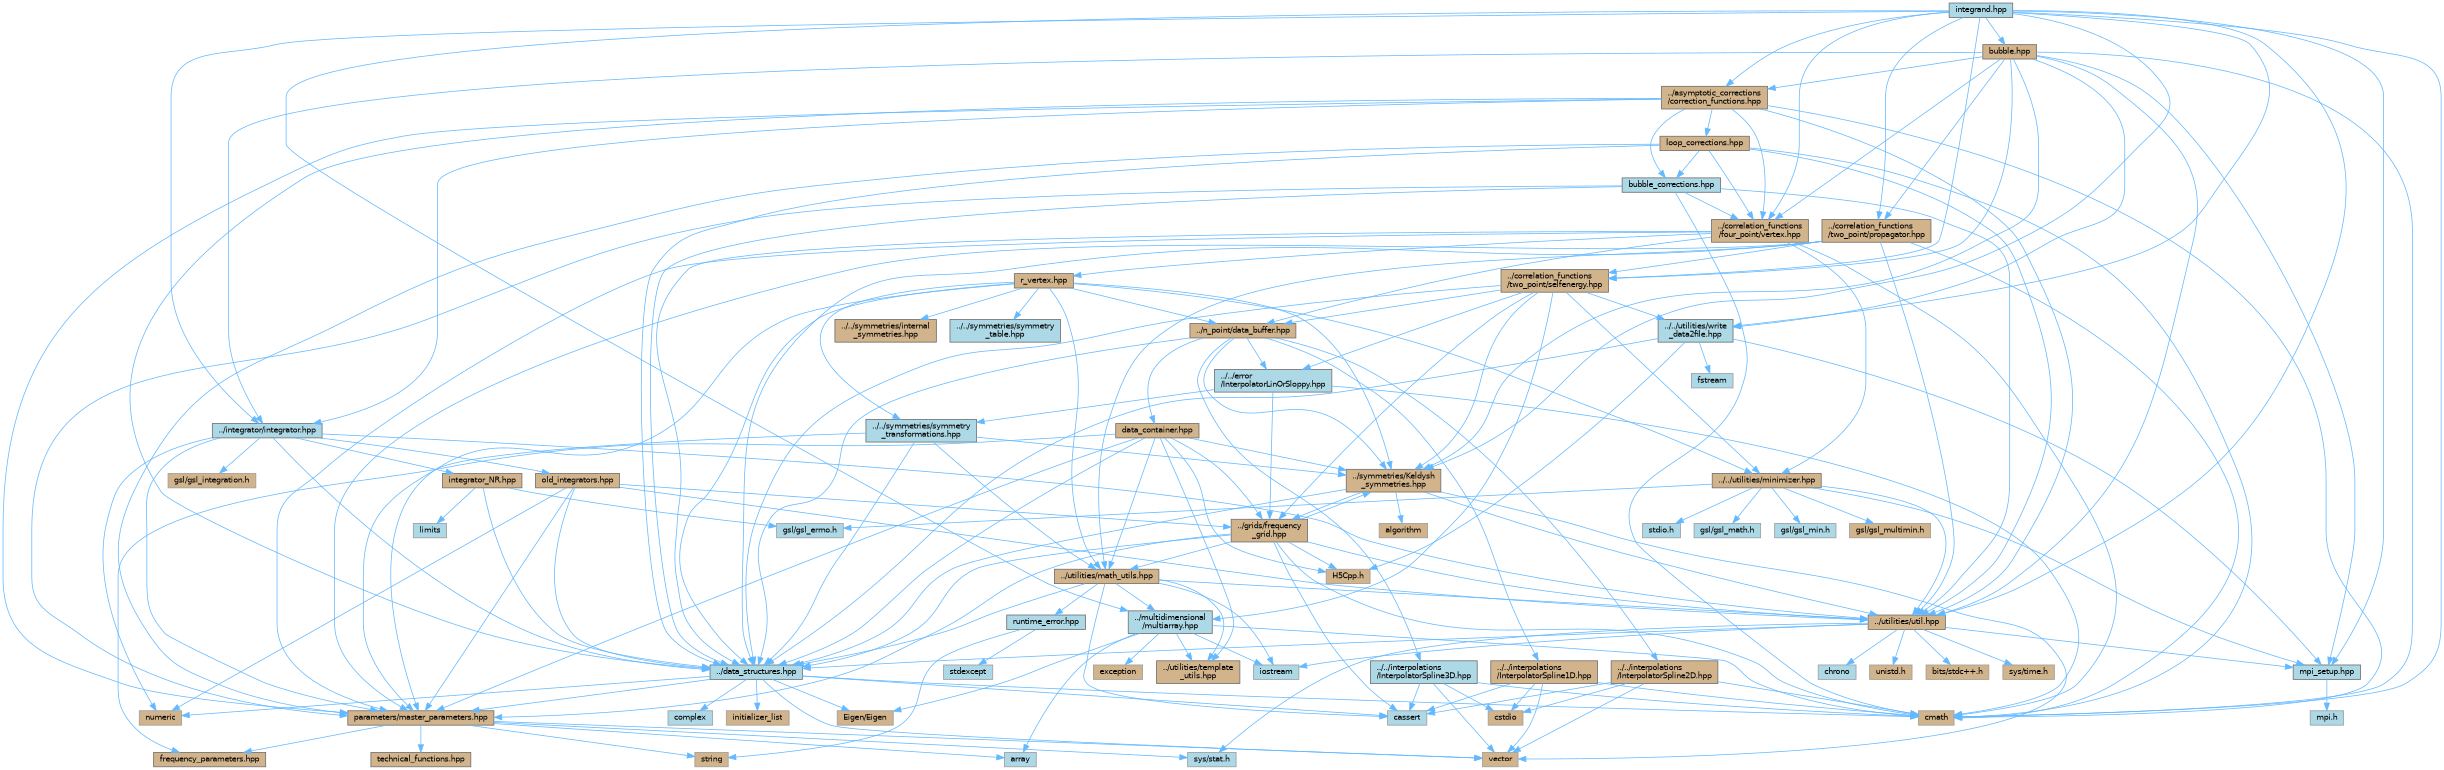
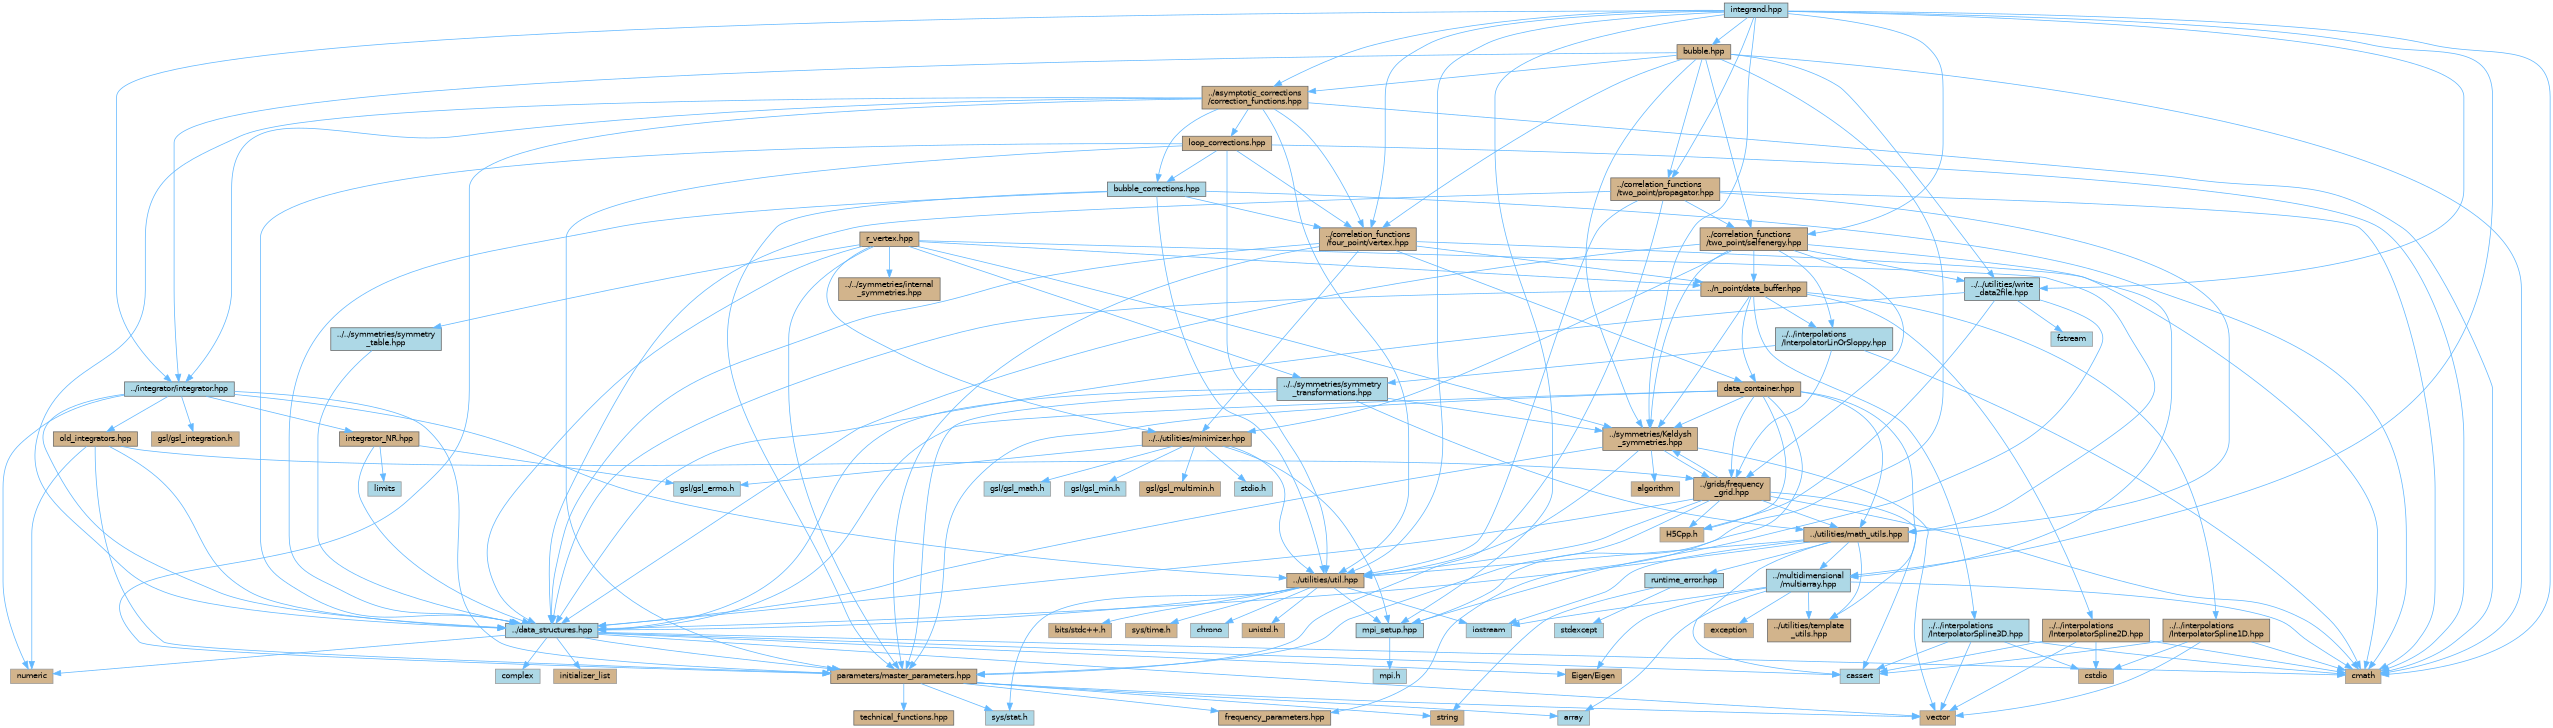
(1333, 254) -> (1557, 312)
(2174, 321) -> none
(1273, 381) -> (1834, 339)
none -> (318, 532)
(1238, 573) -> none
